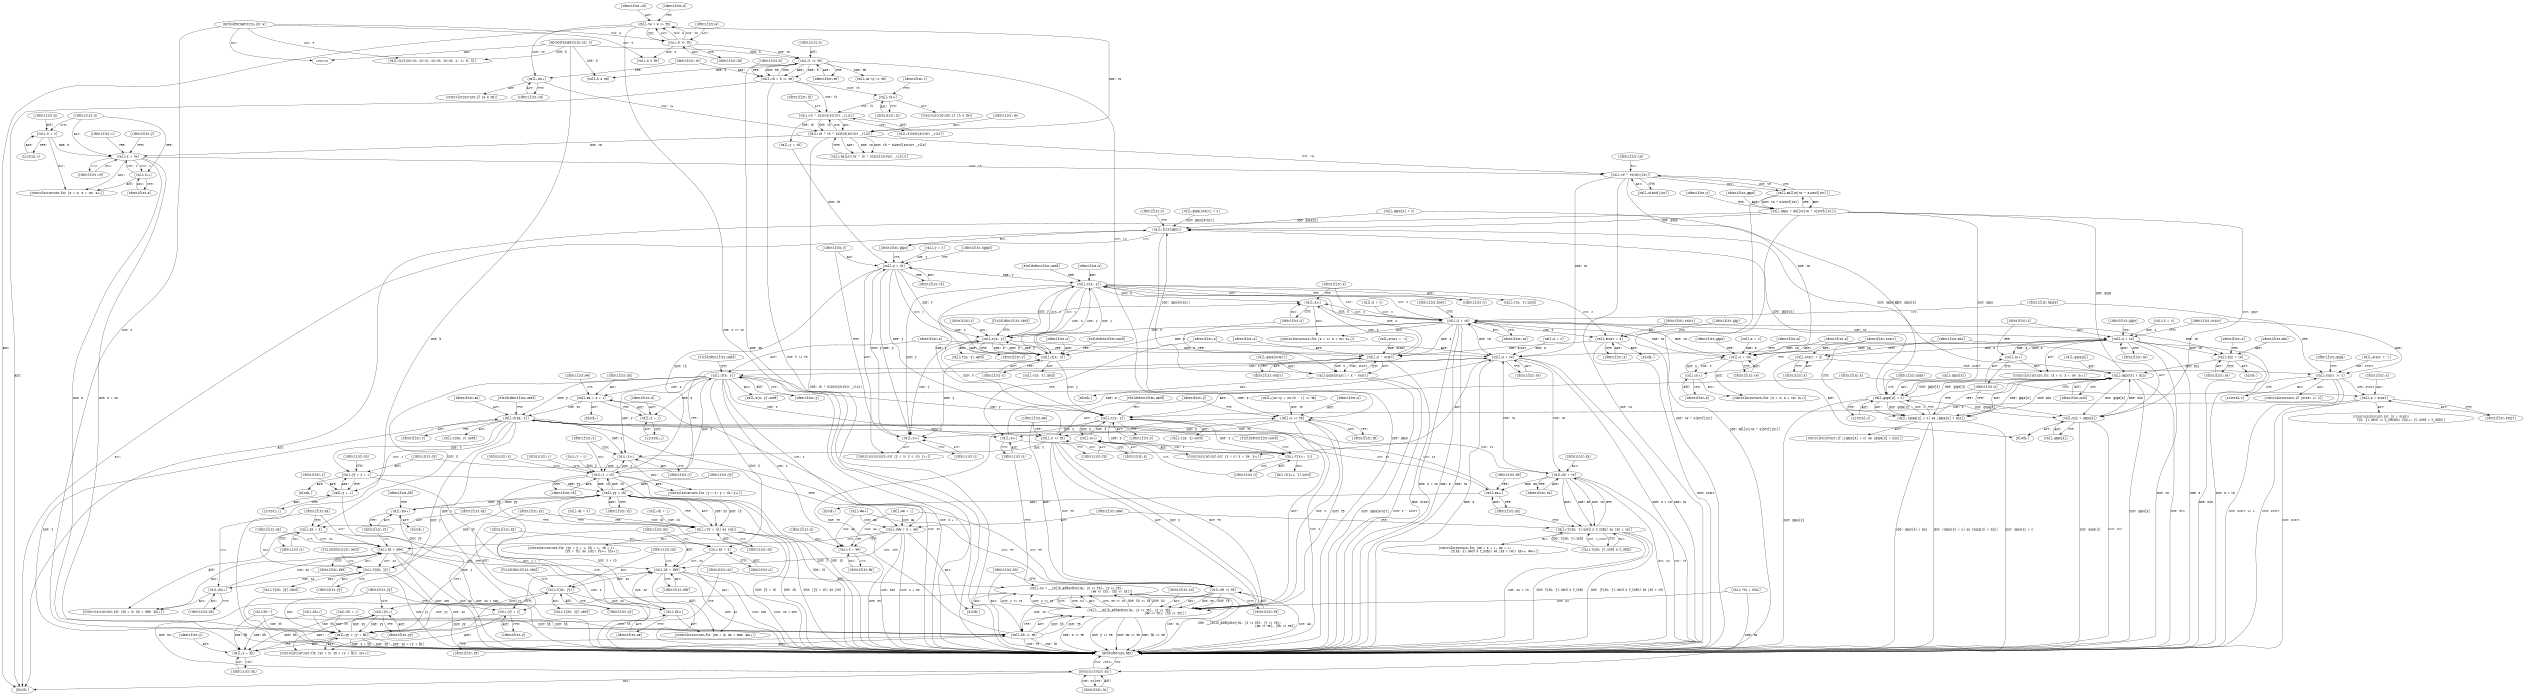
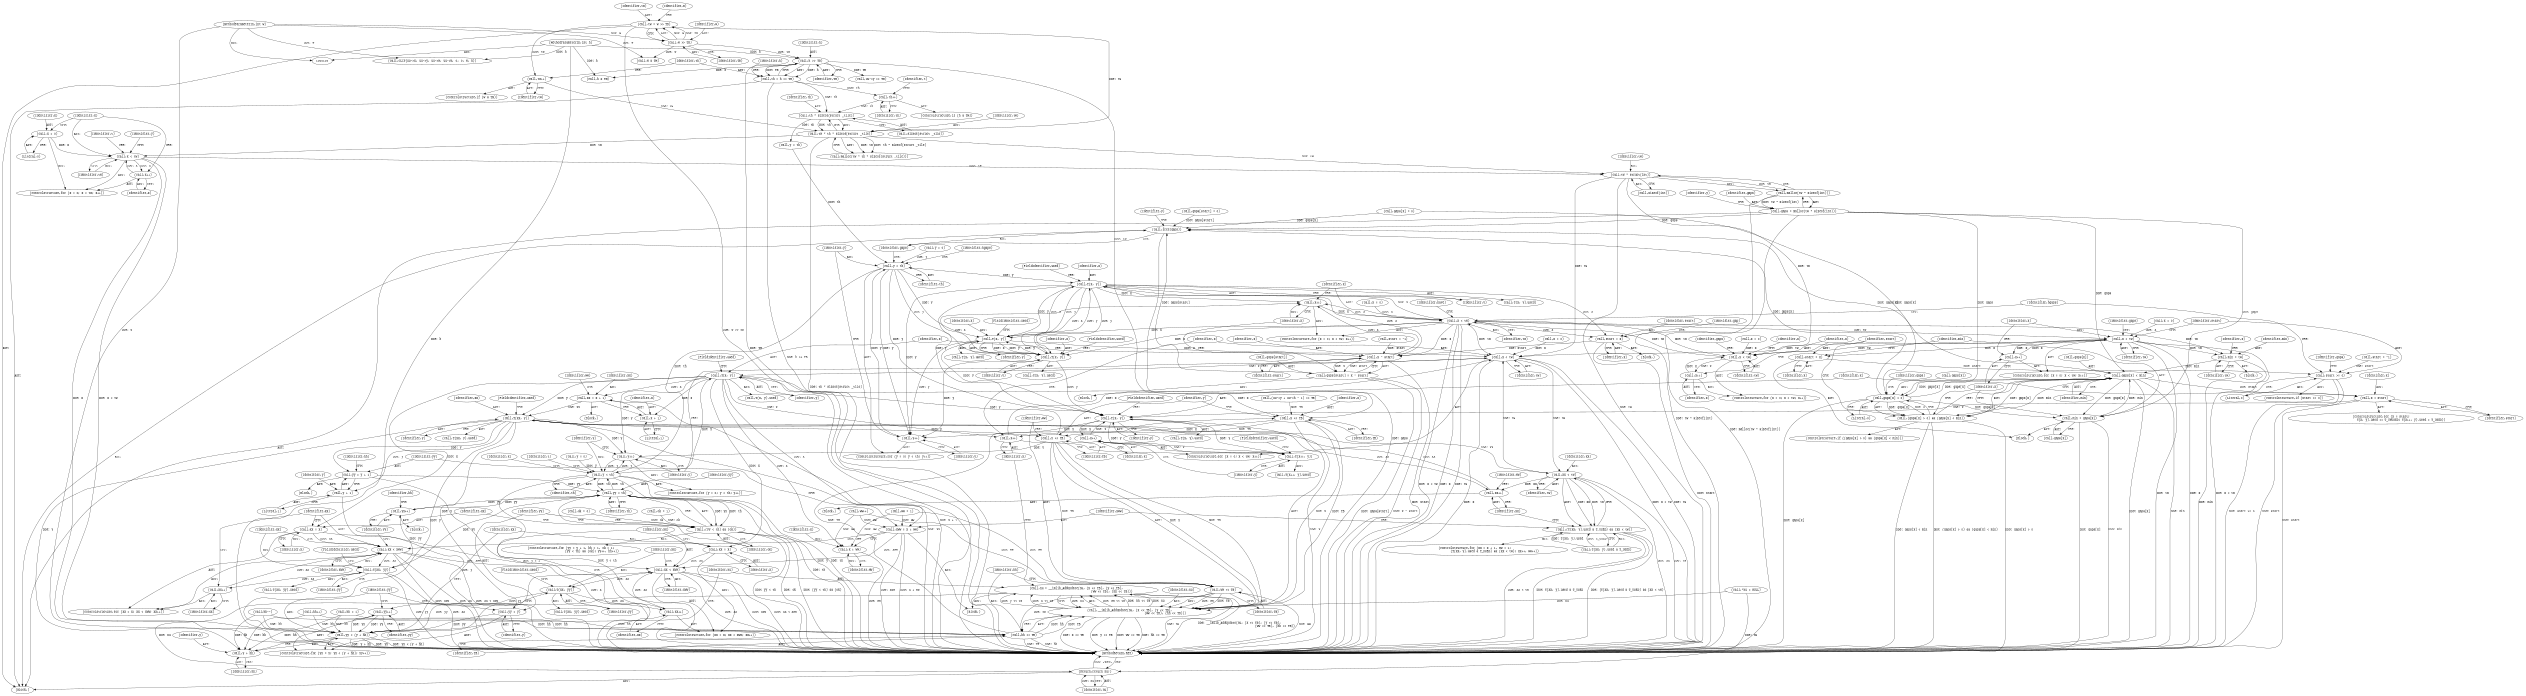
(2353, 386) -> (2239, 391)
